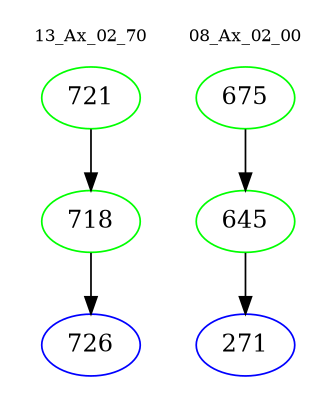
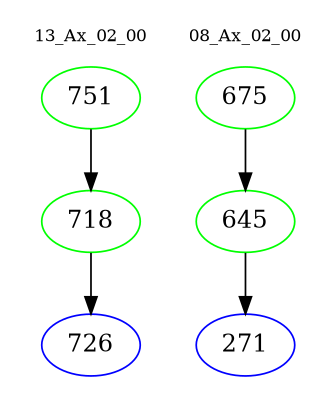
(91, 37) -> (91, 37)
(91, 98) -> (91, 98)
